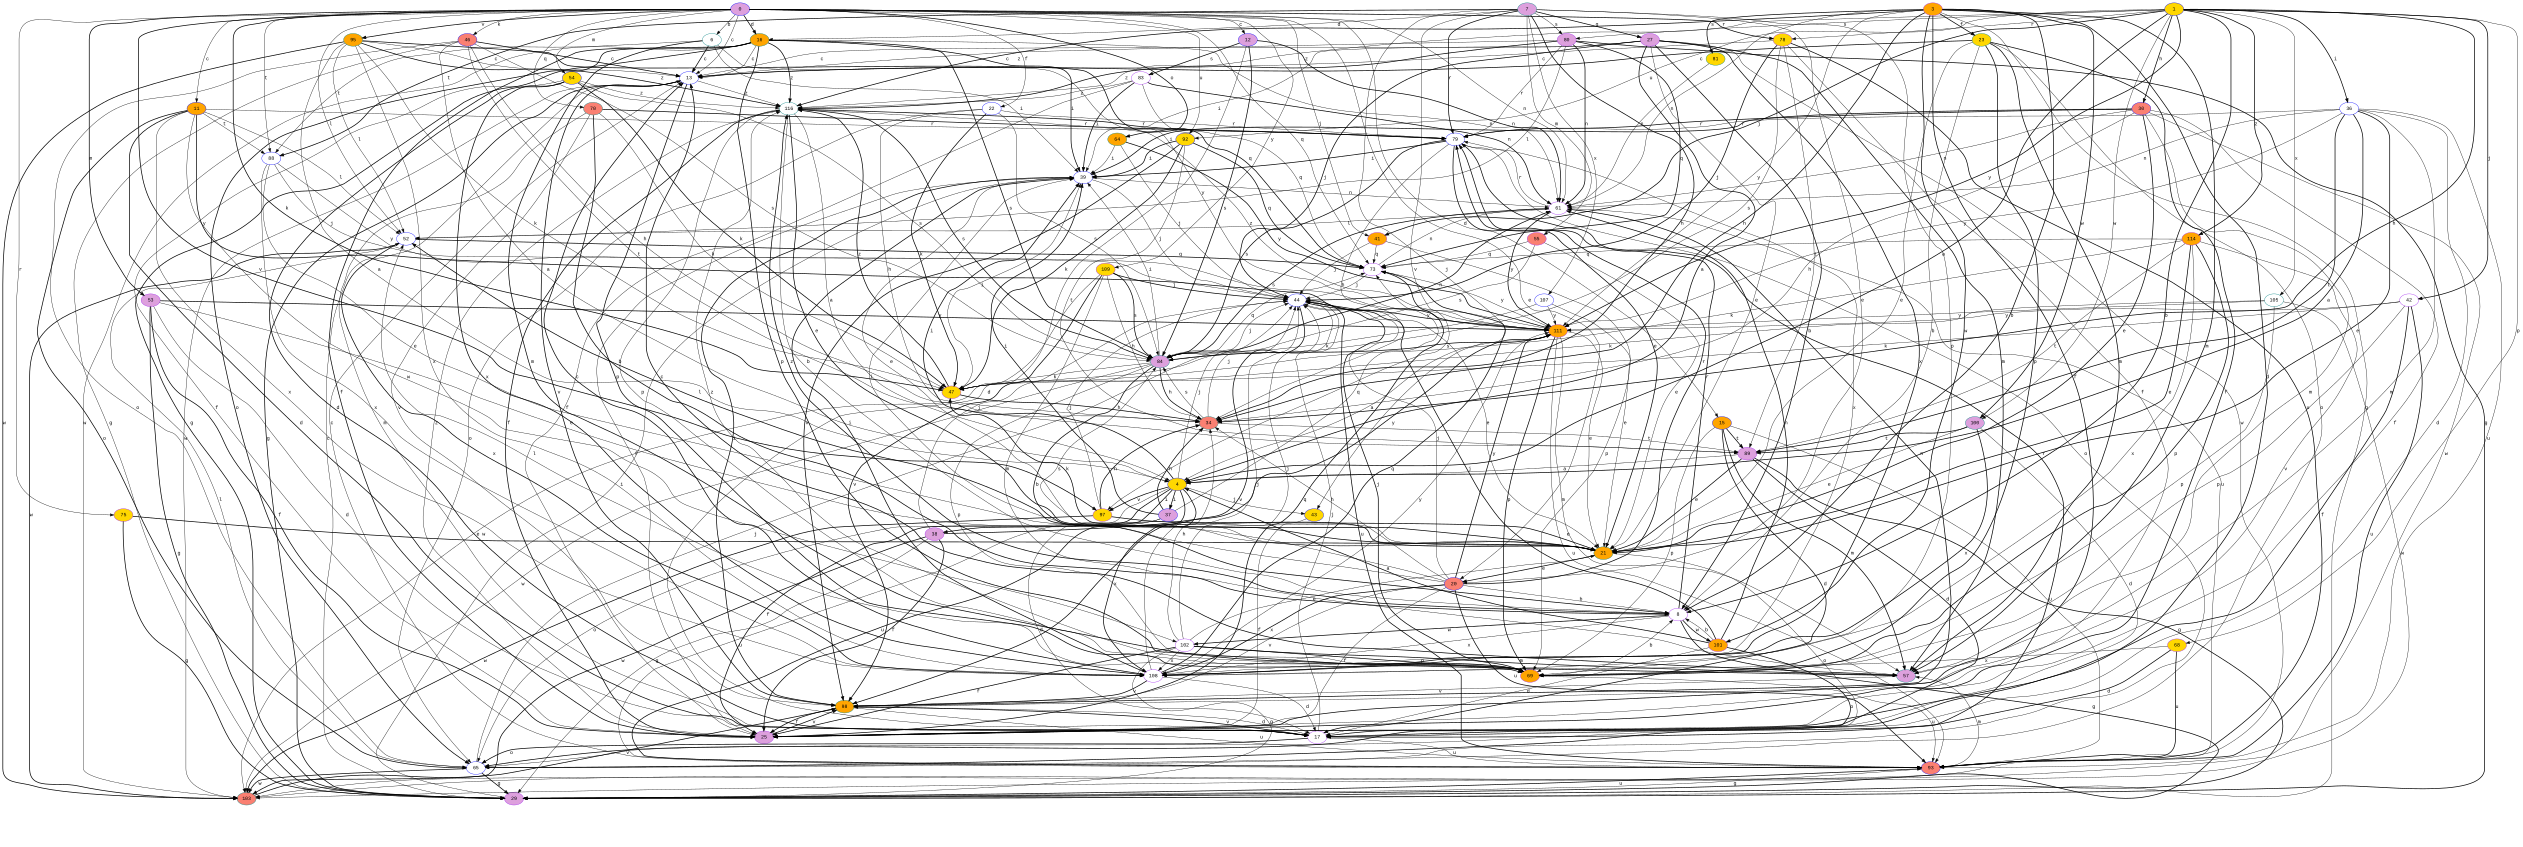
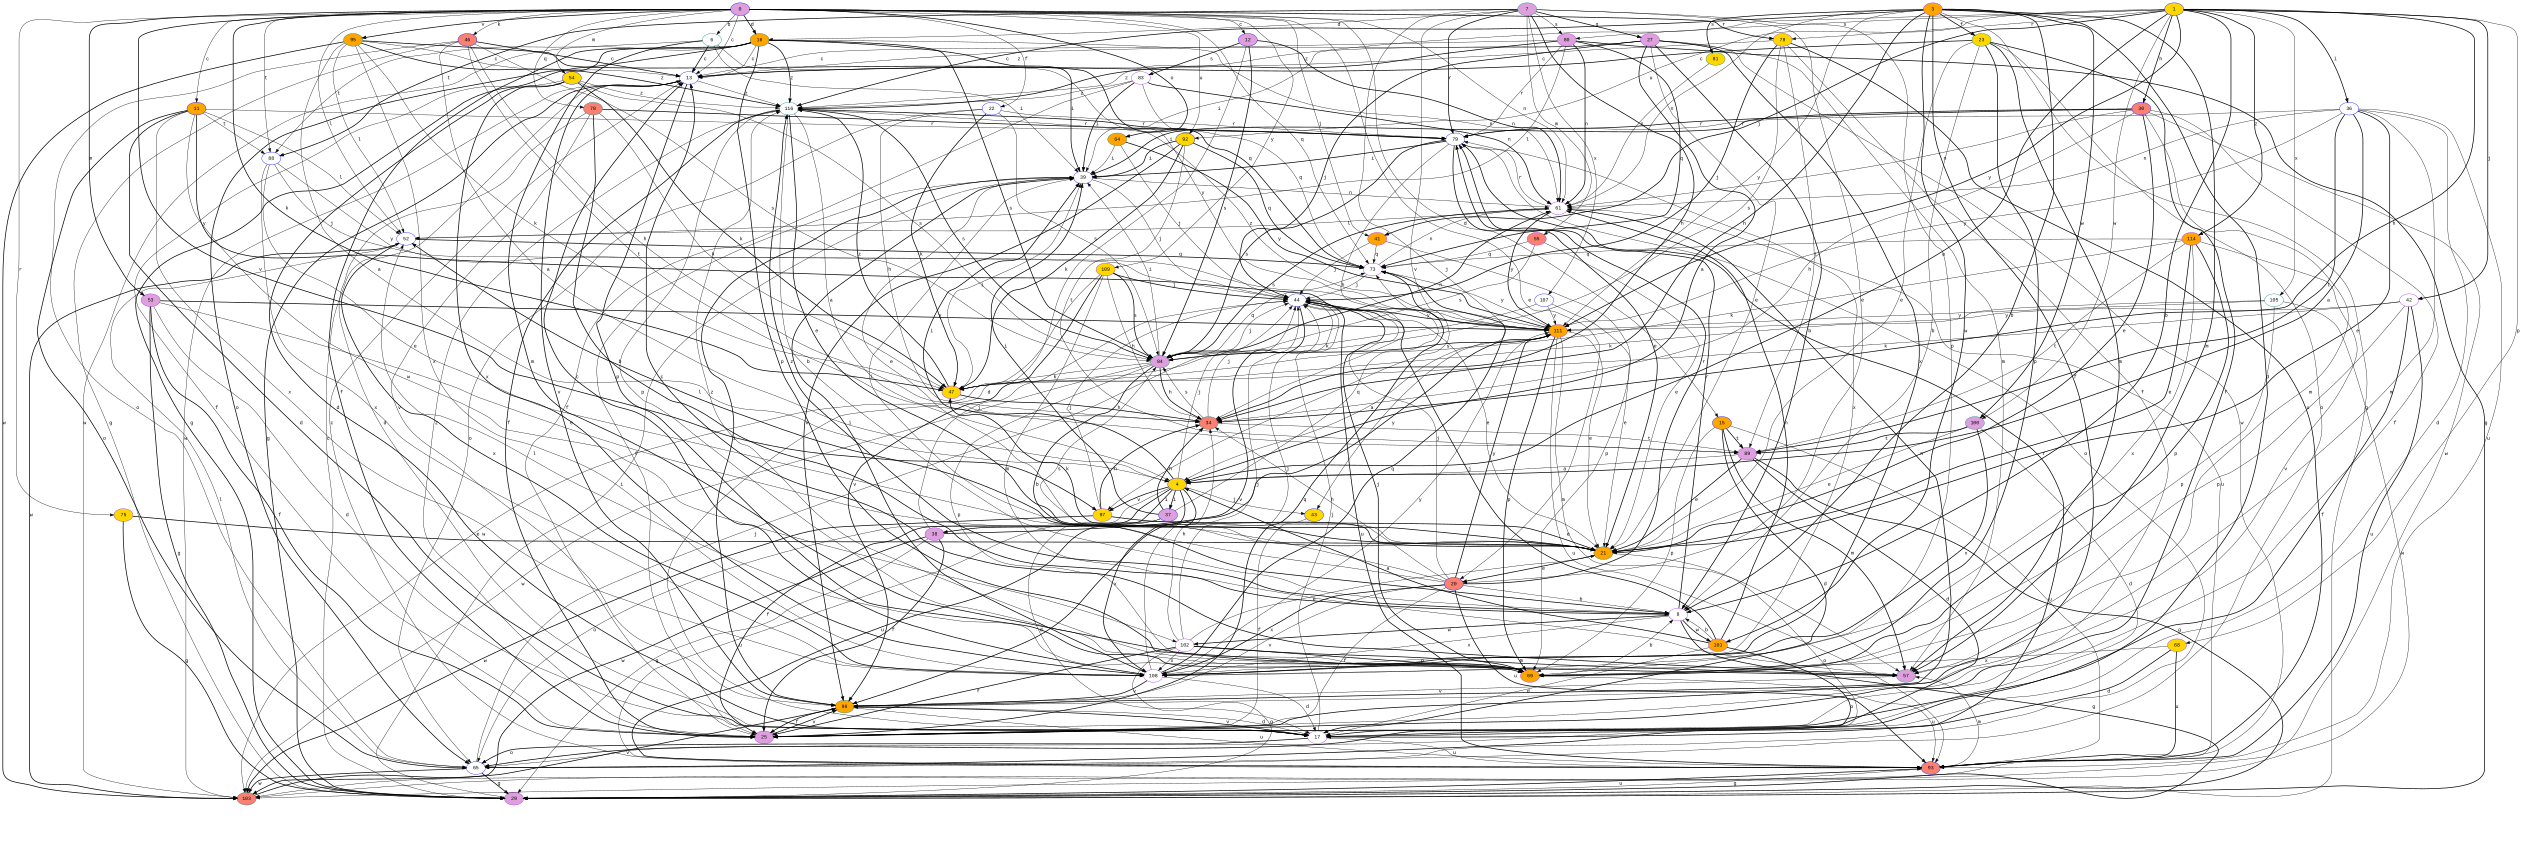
(1970, 283) -> (1970, 283)
(385, 423) -> (385, 423)
